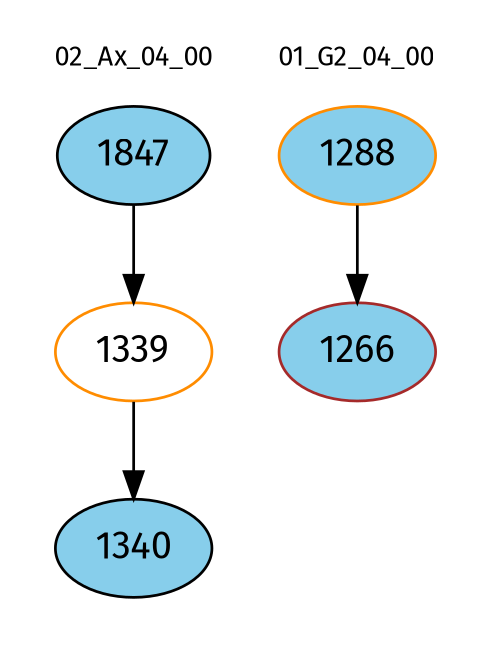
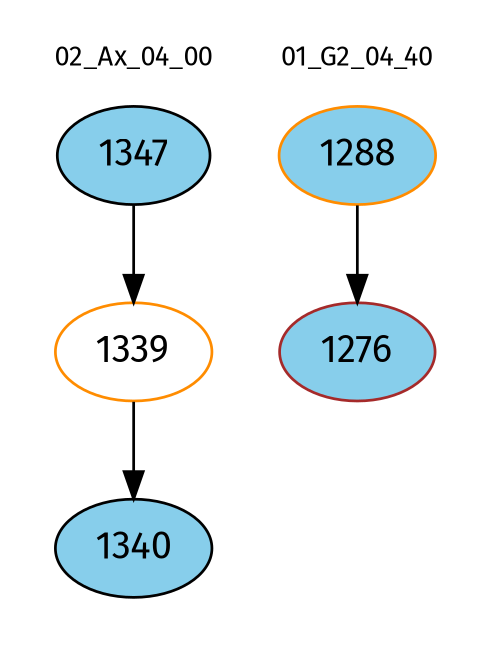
(357, 59) -> (357, 59)
(134, 155) -> (134, 155)
(357, 352) -> (357, 352)
